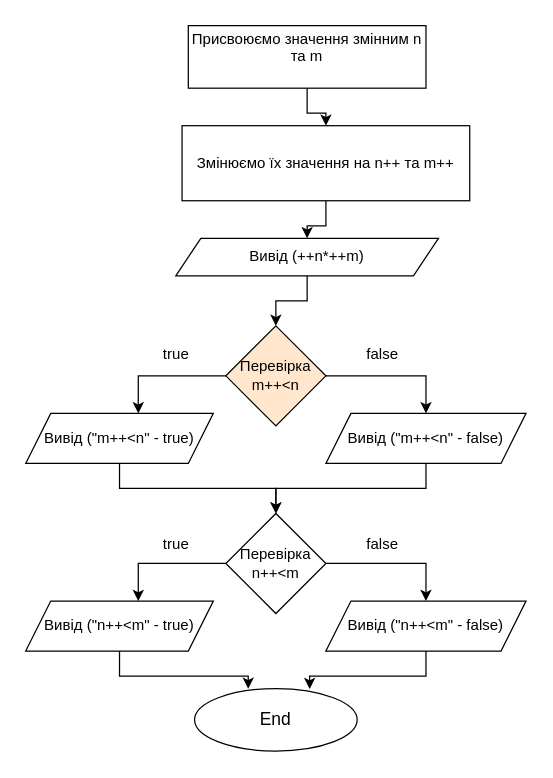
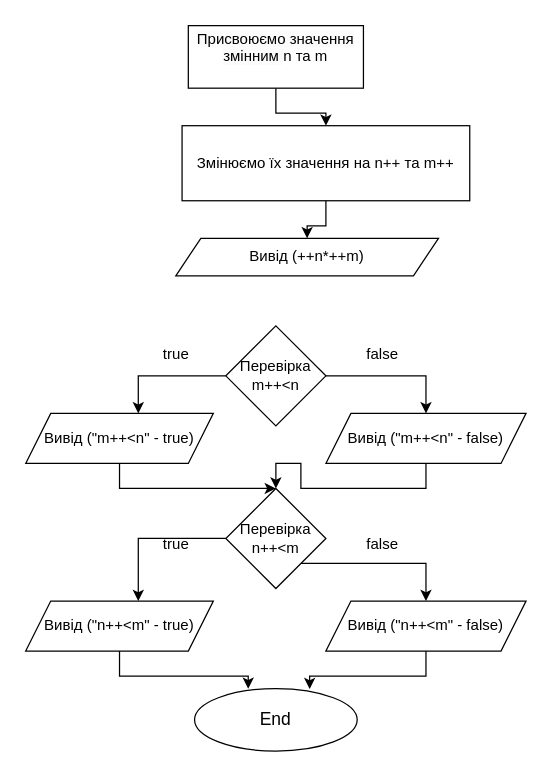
(307, 57) -> (276, 57)
(296, 301) -> none
(276, 376) -> (276, 376)
(276, 563) -> (276, 538)
